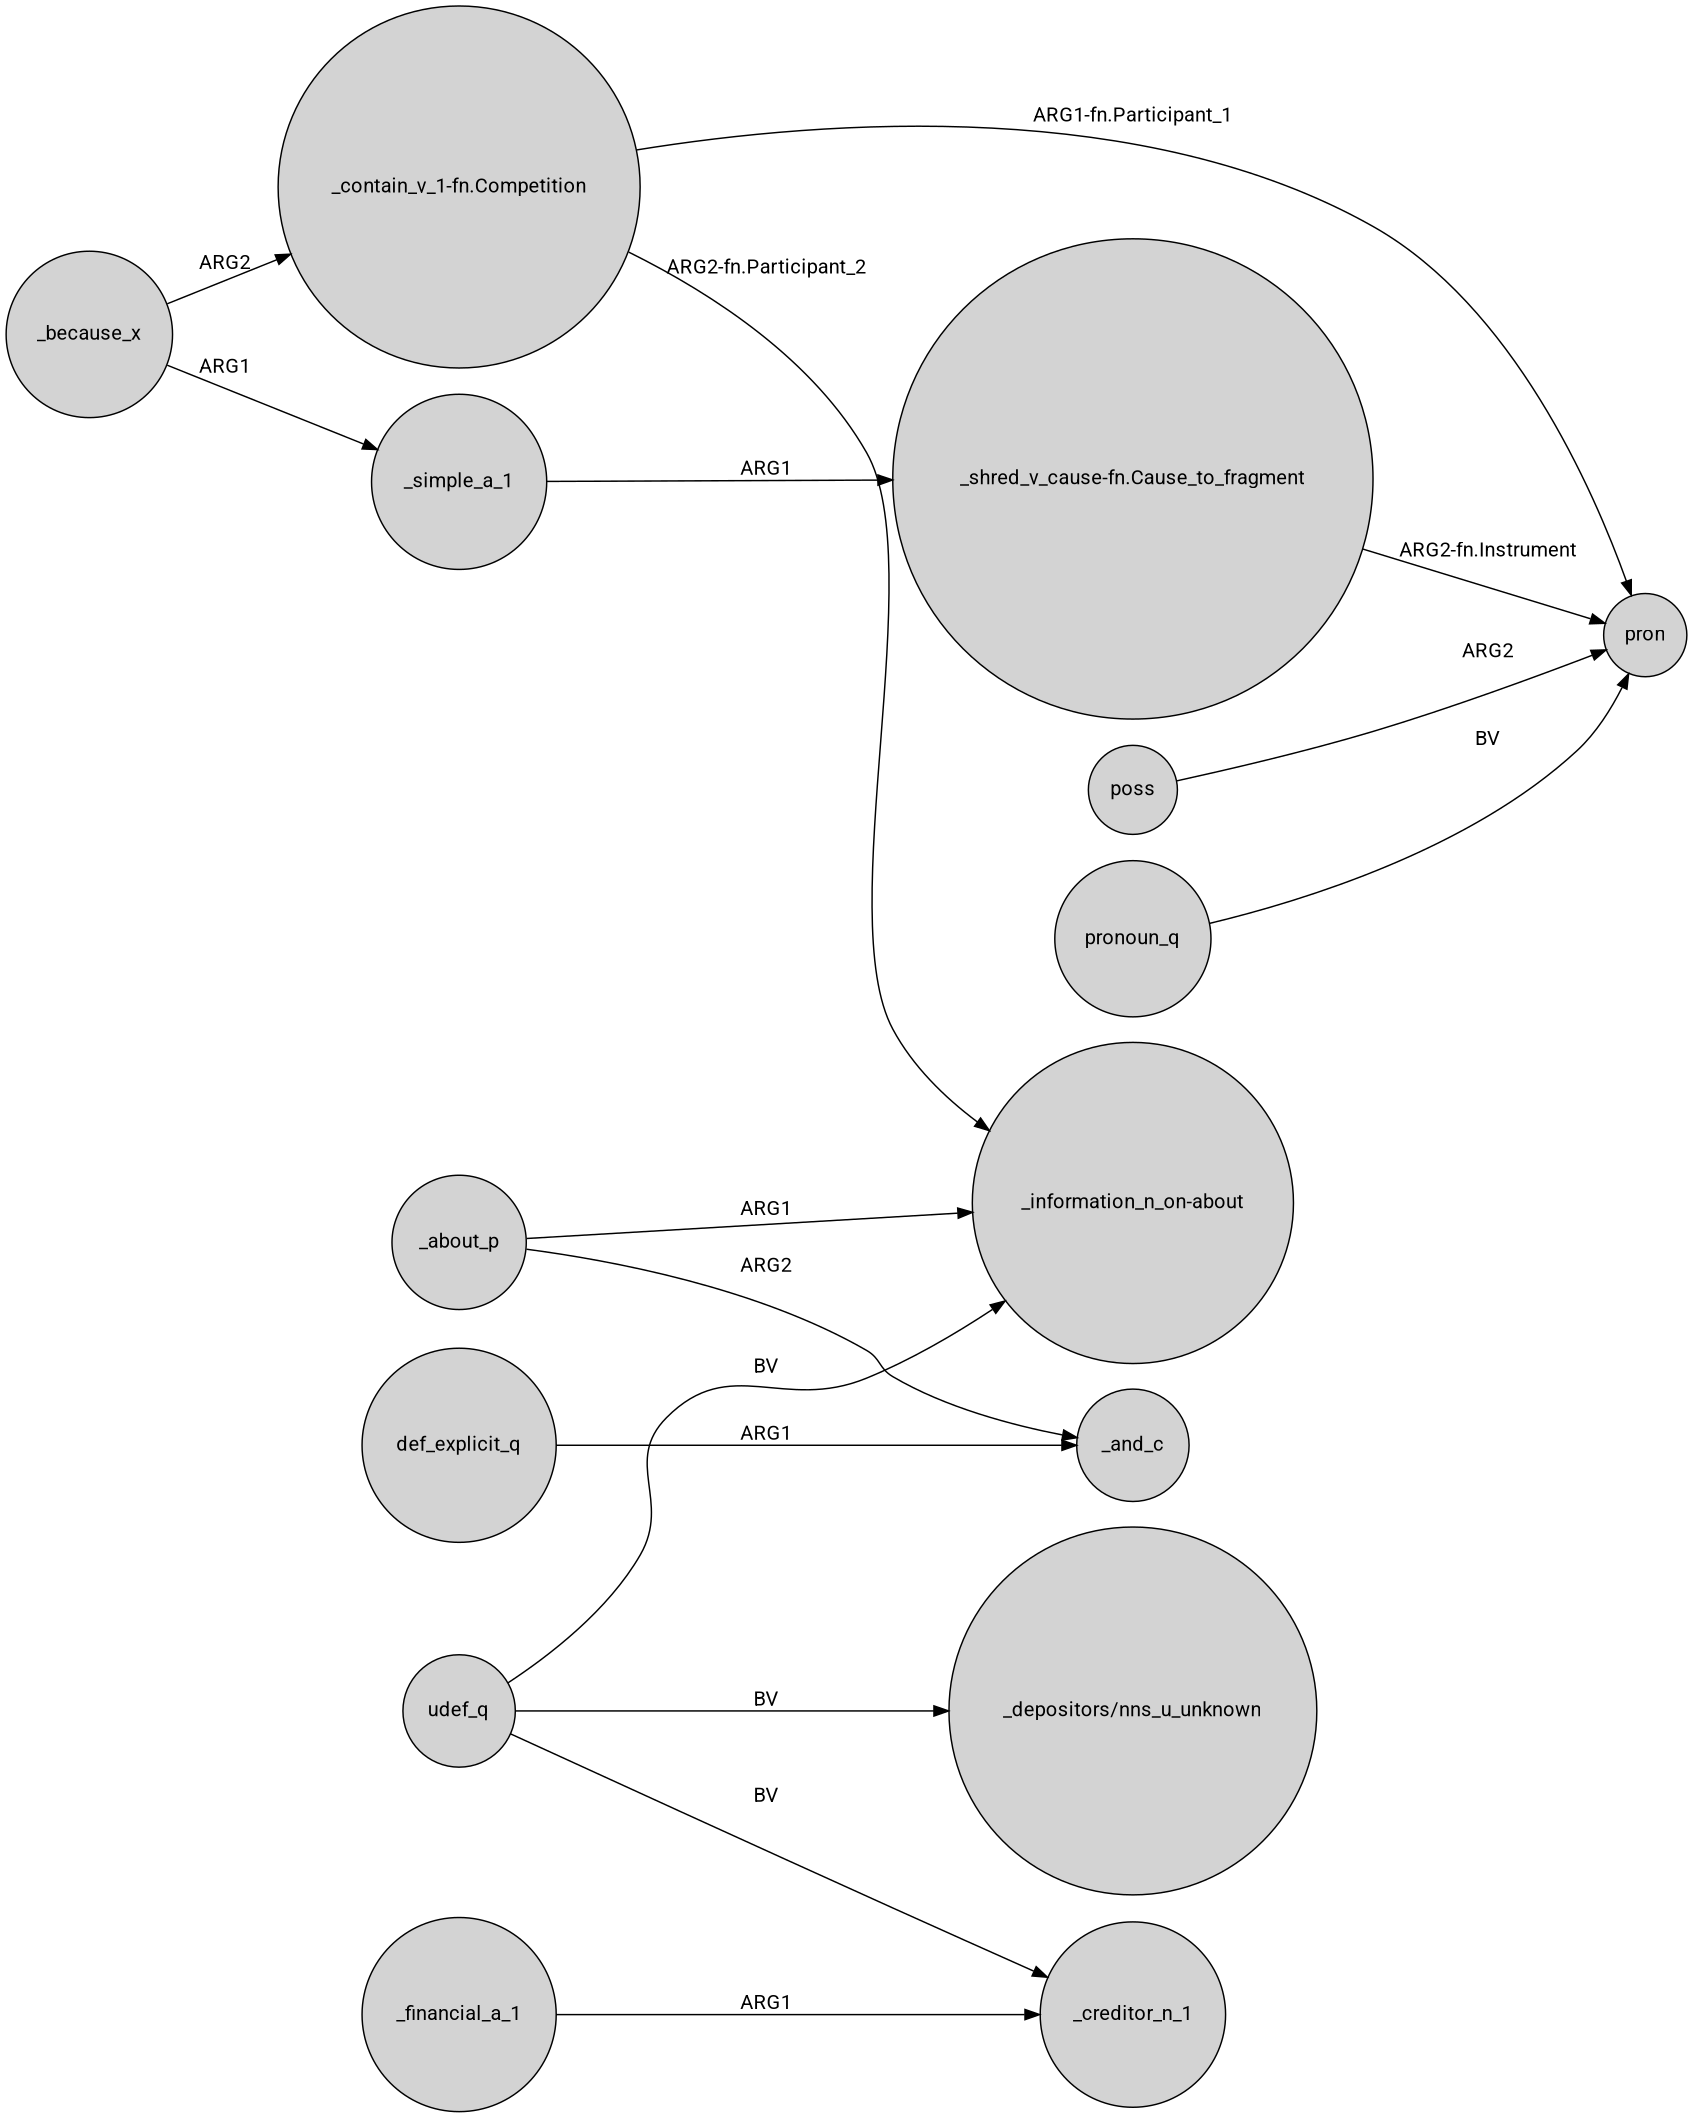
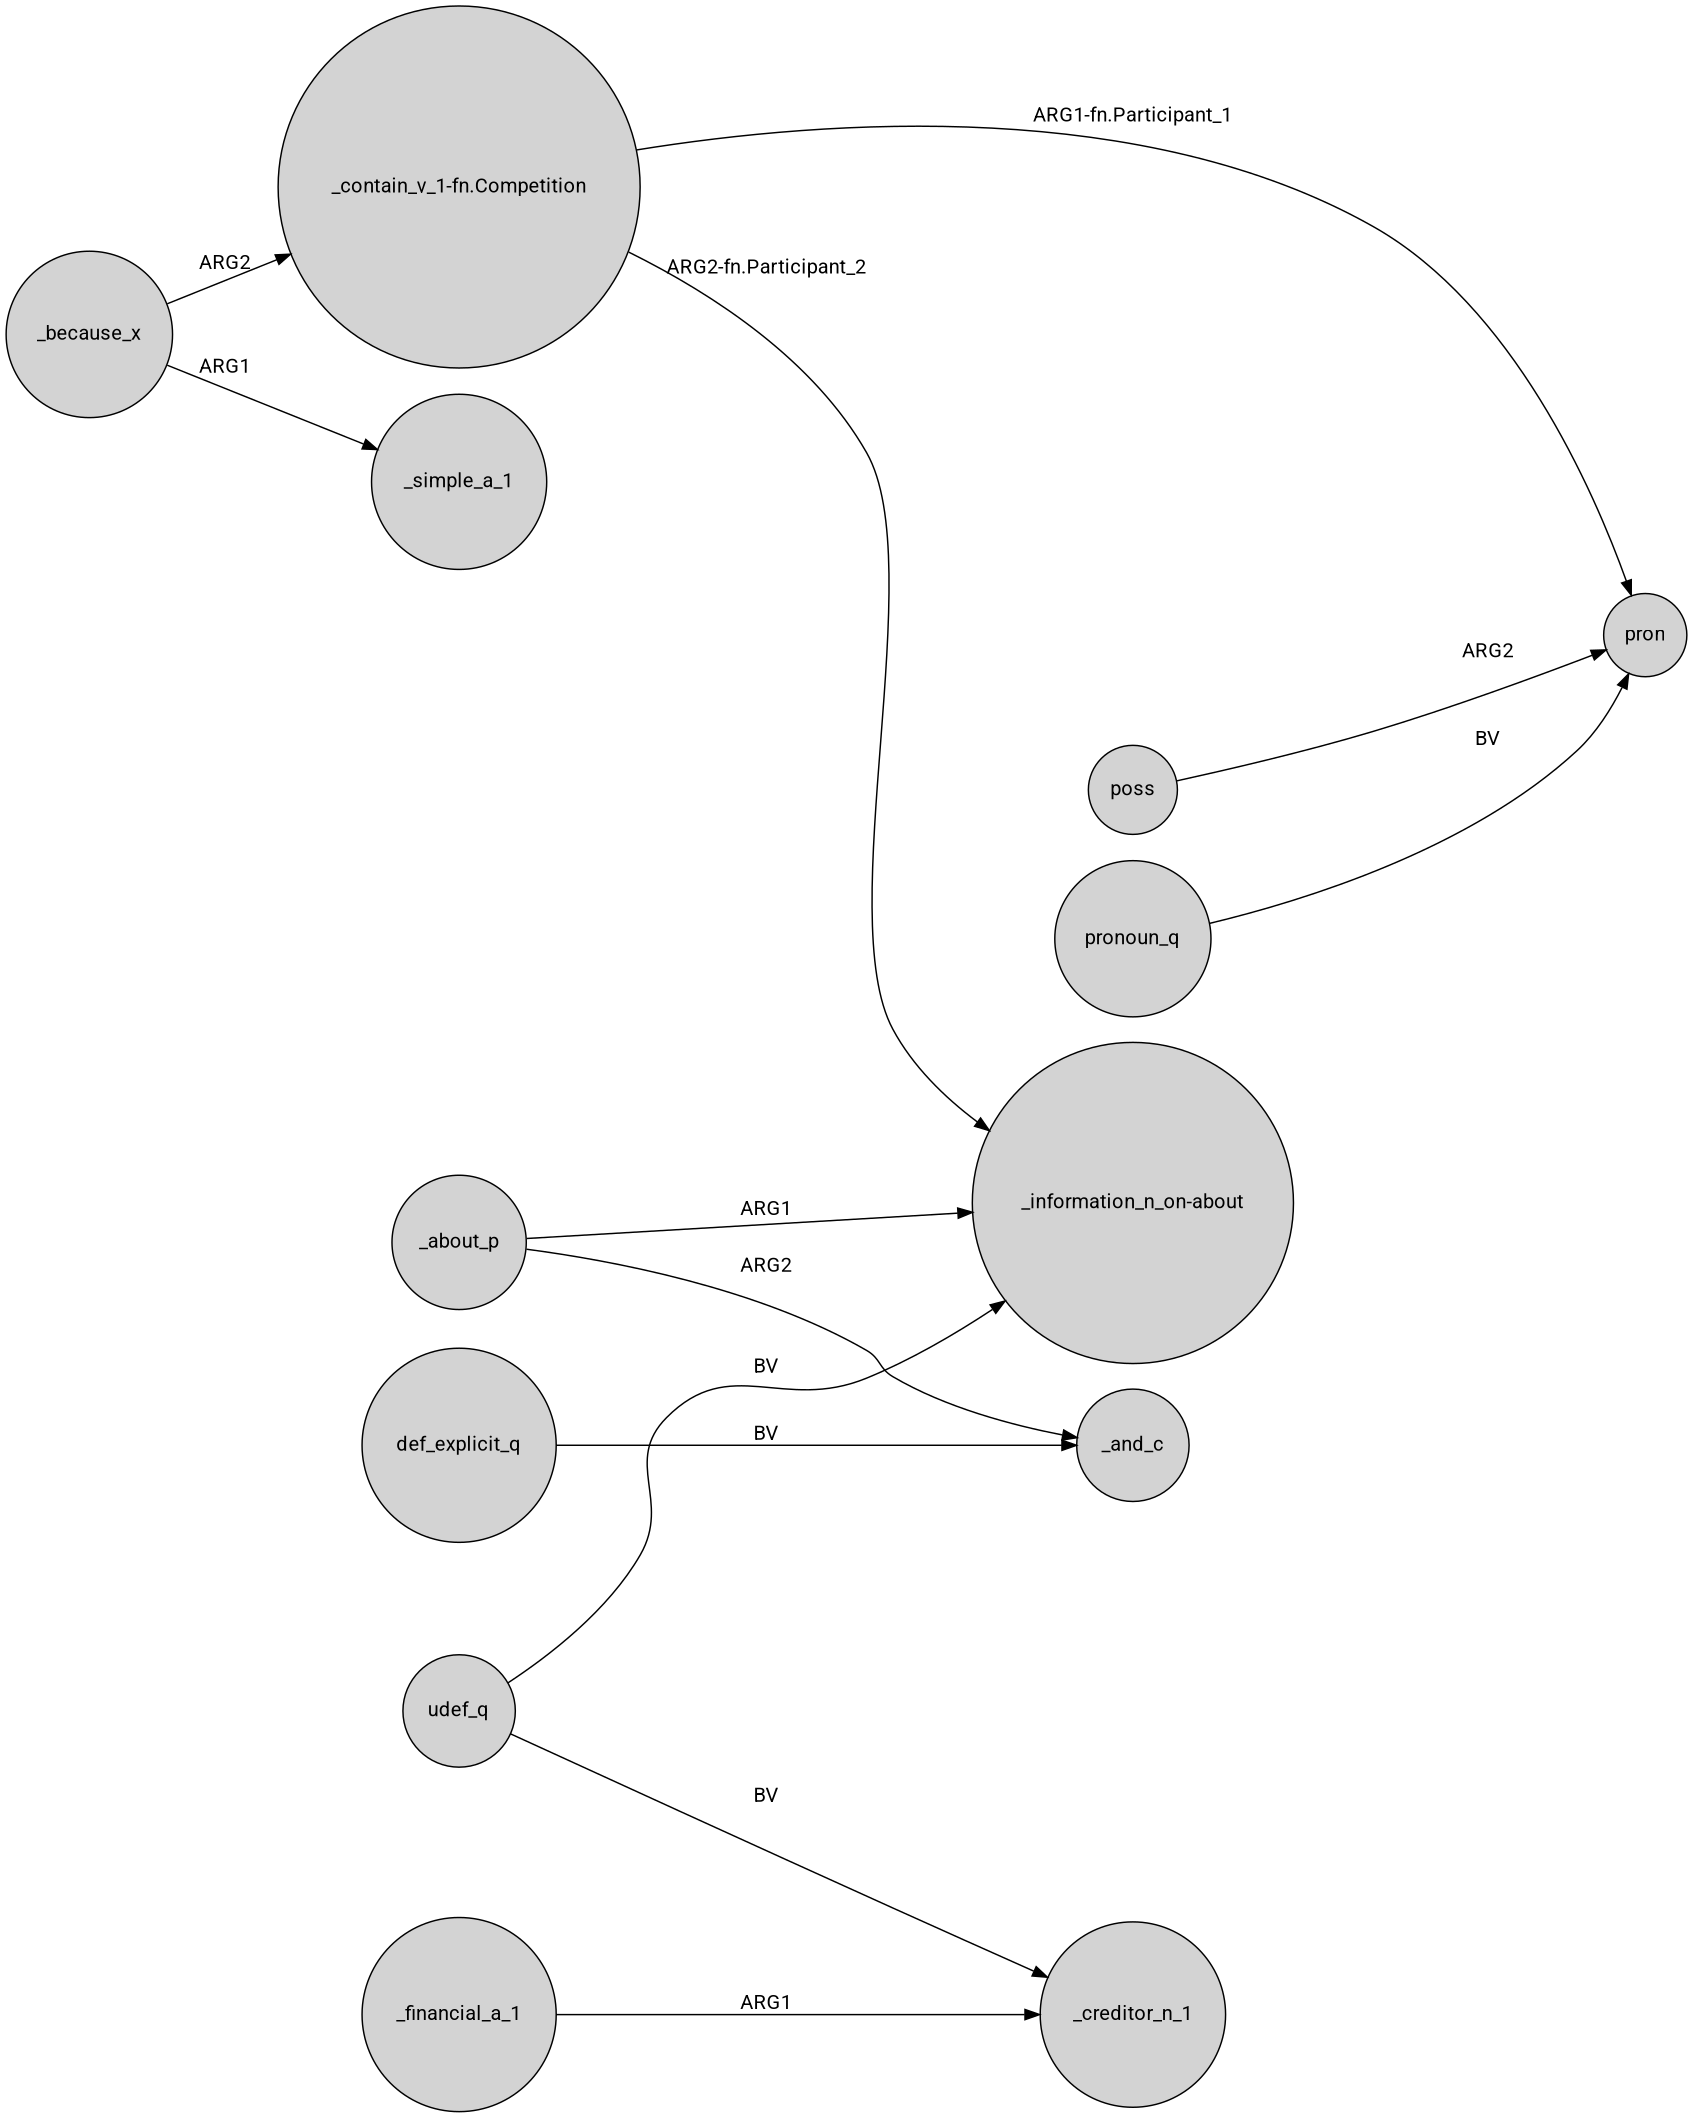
(1133, 479) -> none
(767, 1434) -> (767, 1434)
(1133, 1711) -> none
